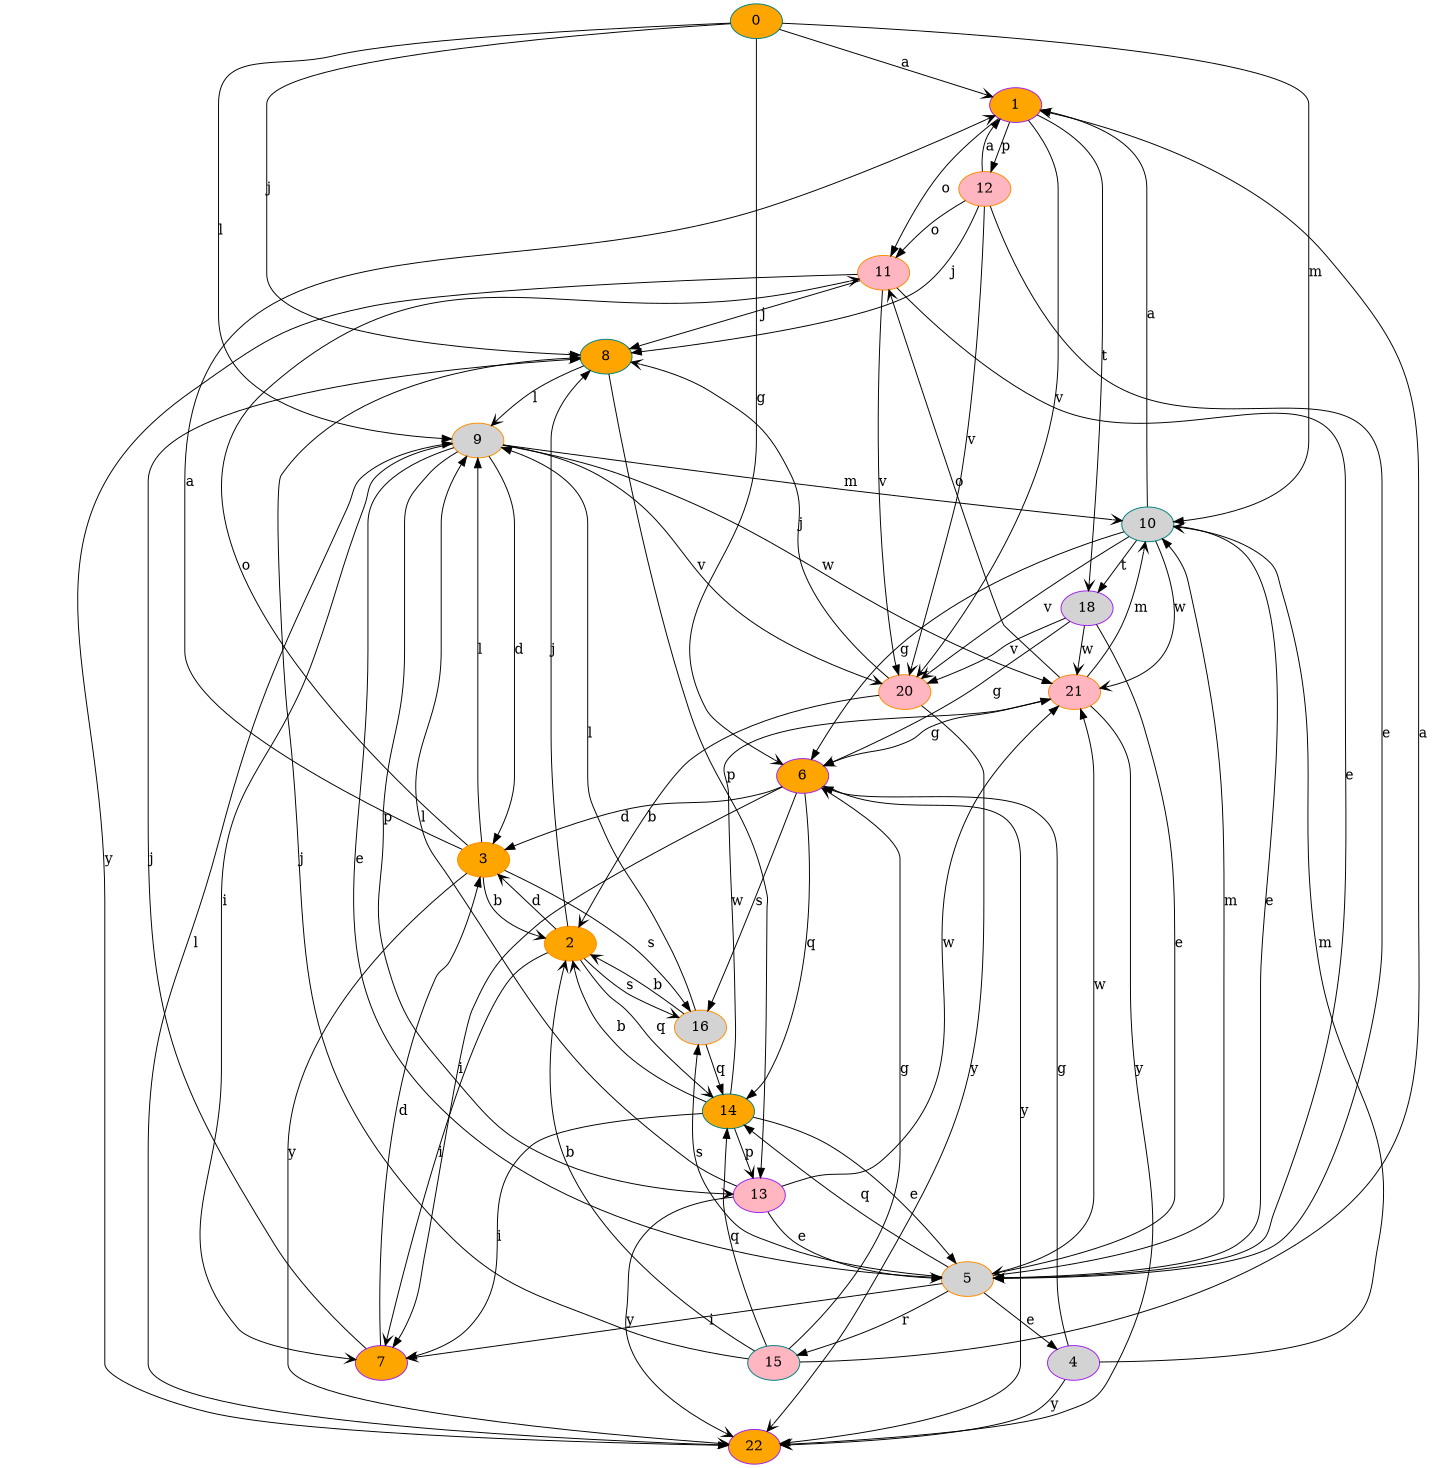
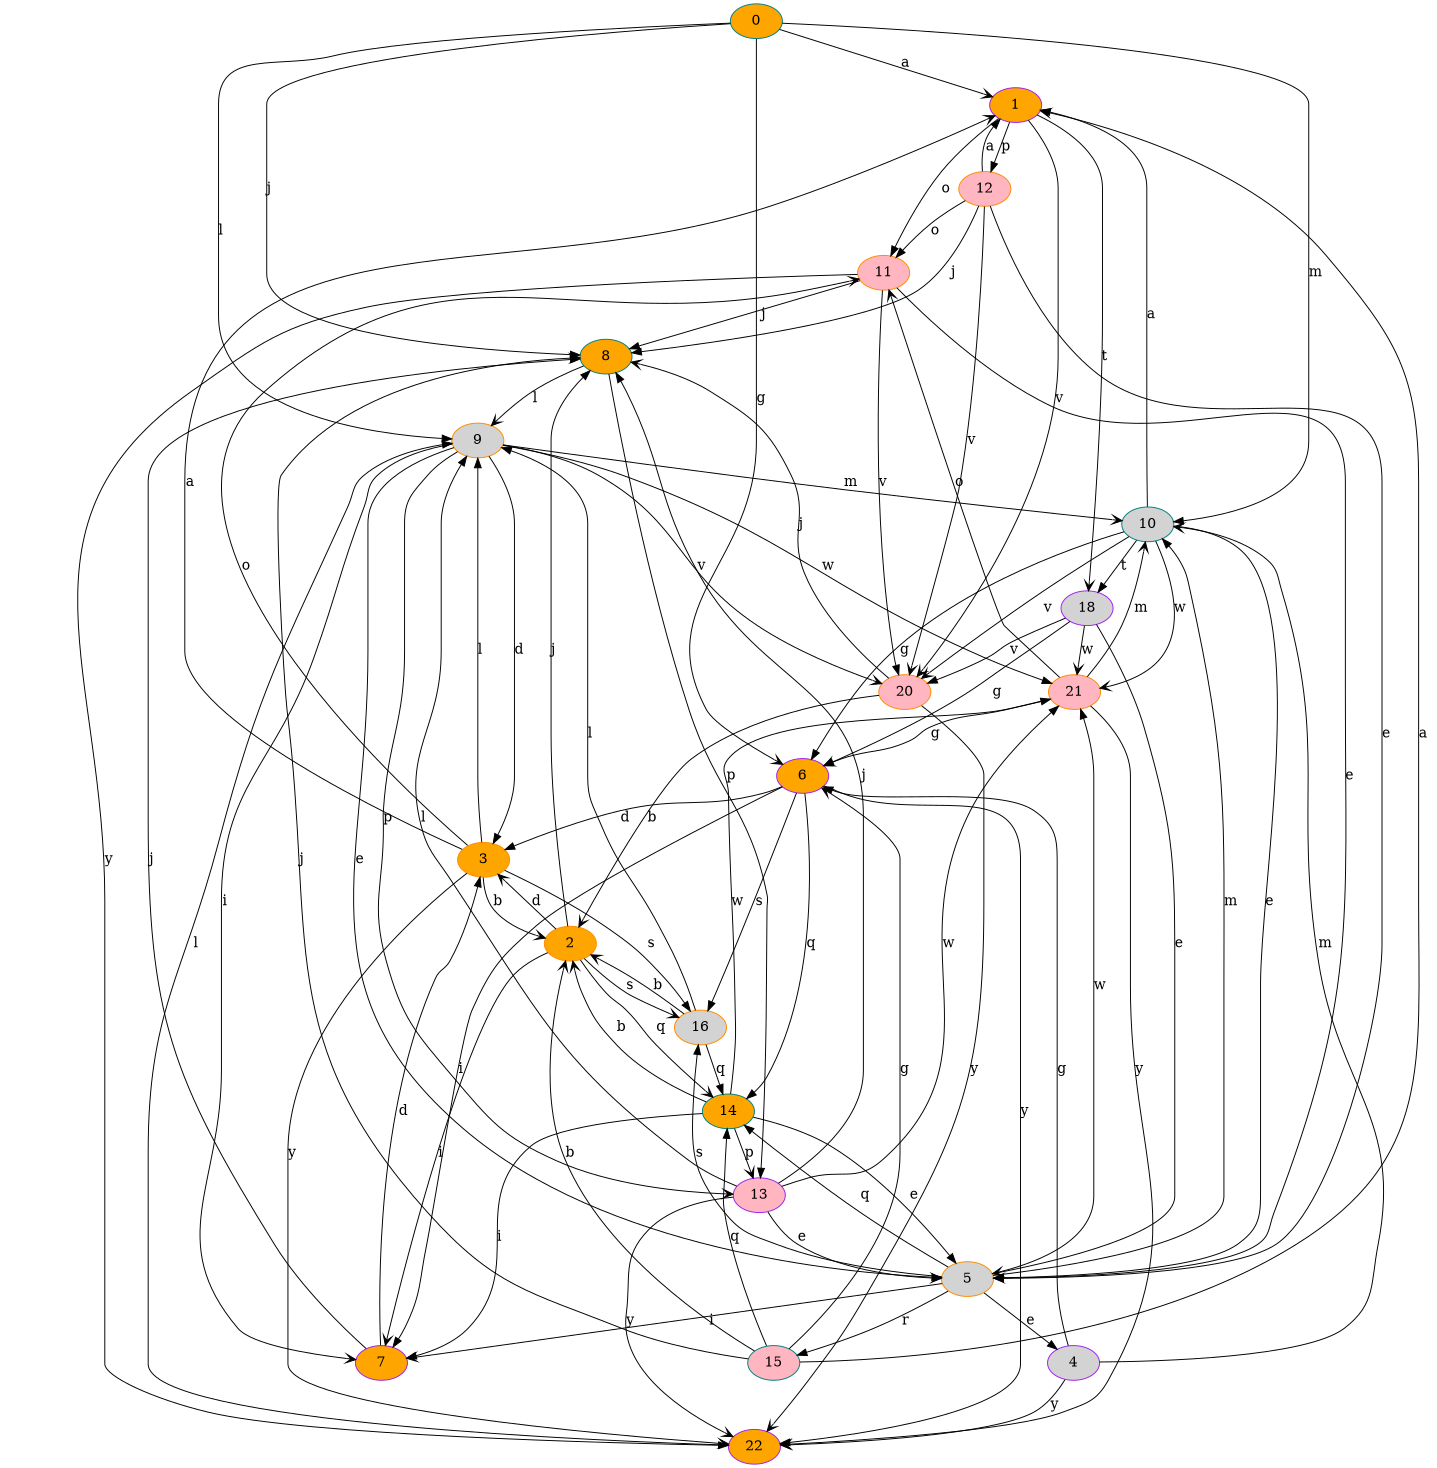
none -> (855, 762)
